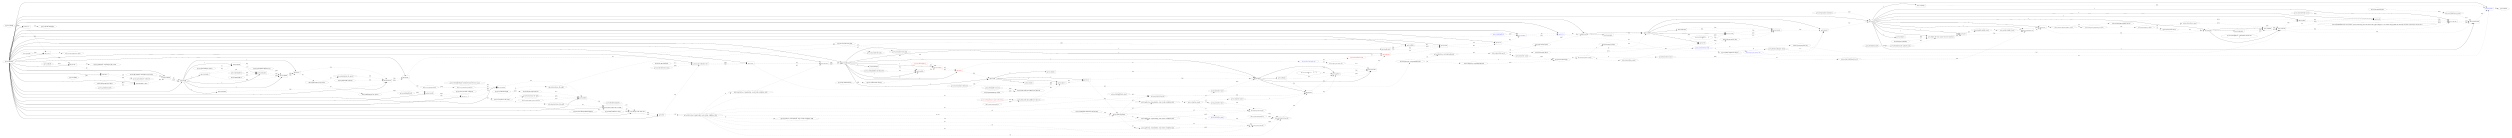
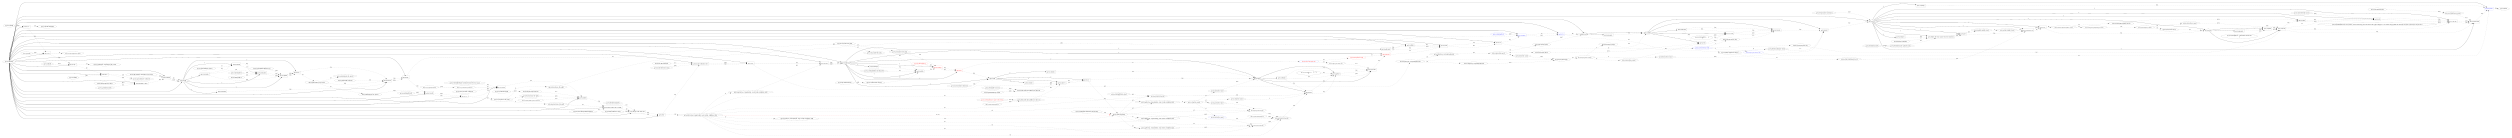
(369, 77) -> (354, 84)
